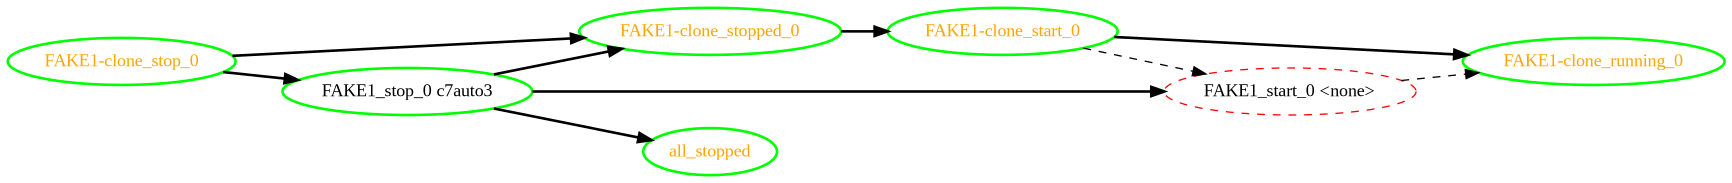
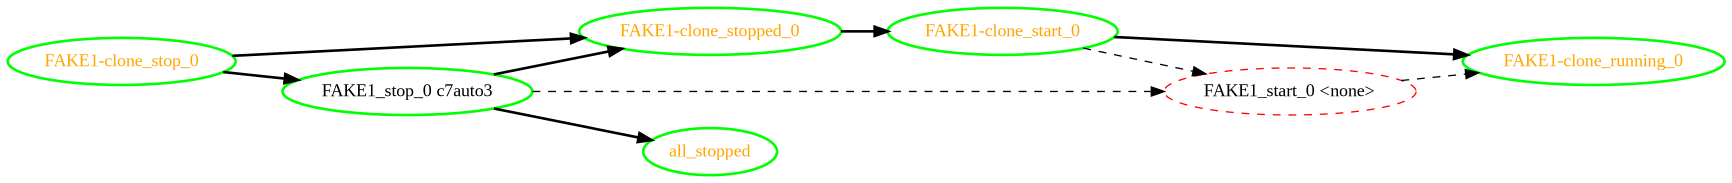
(842, 91) -> (842, 91)
